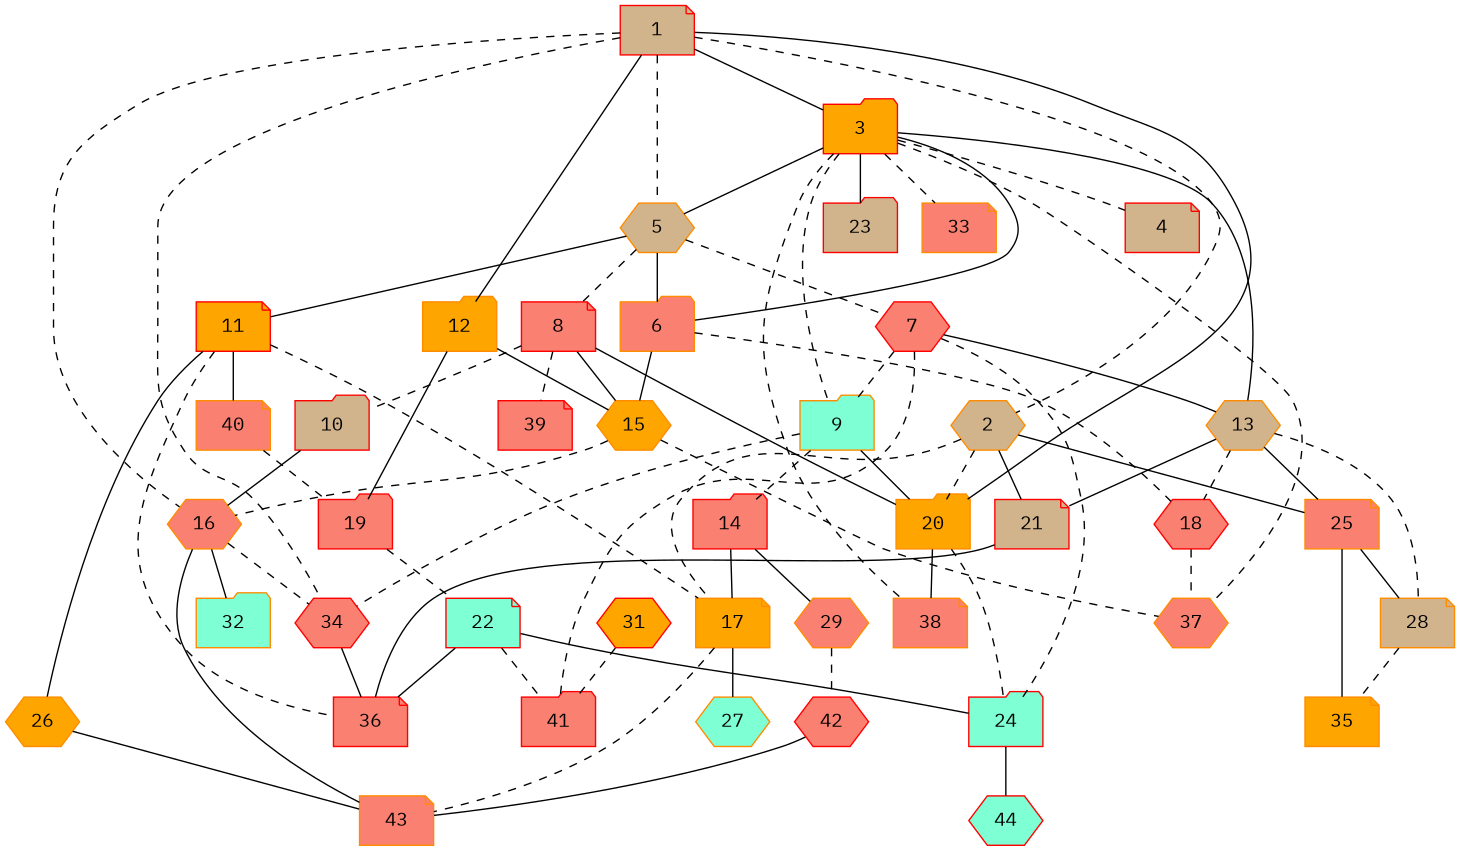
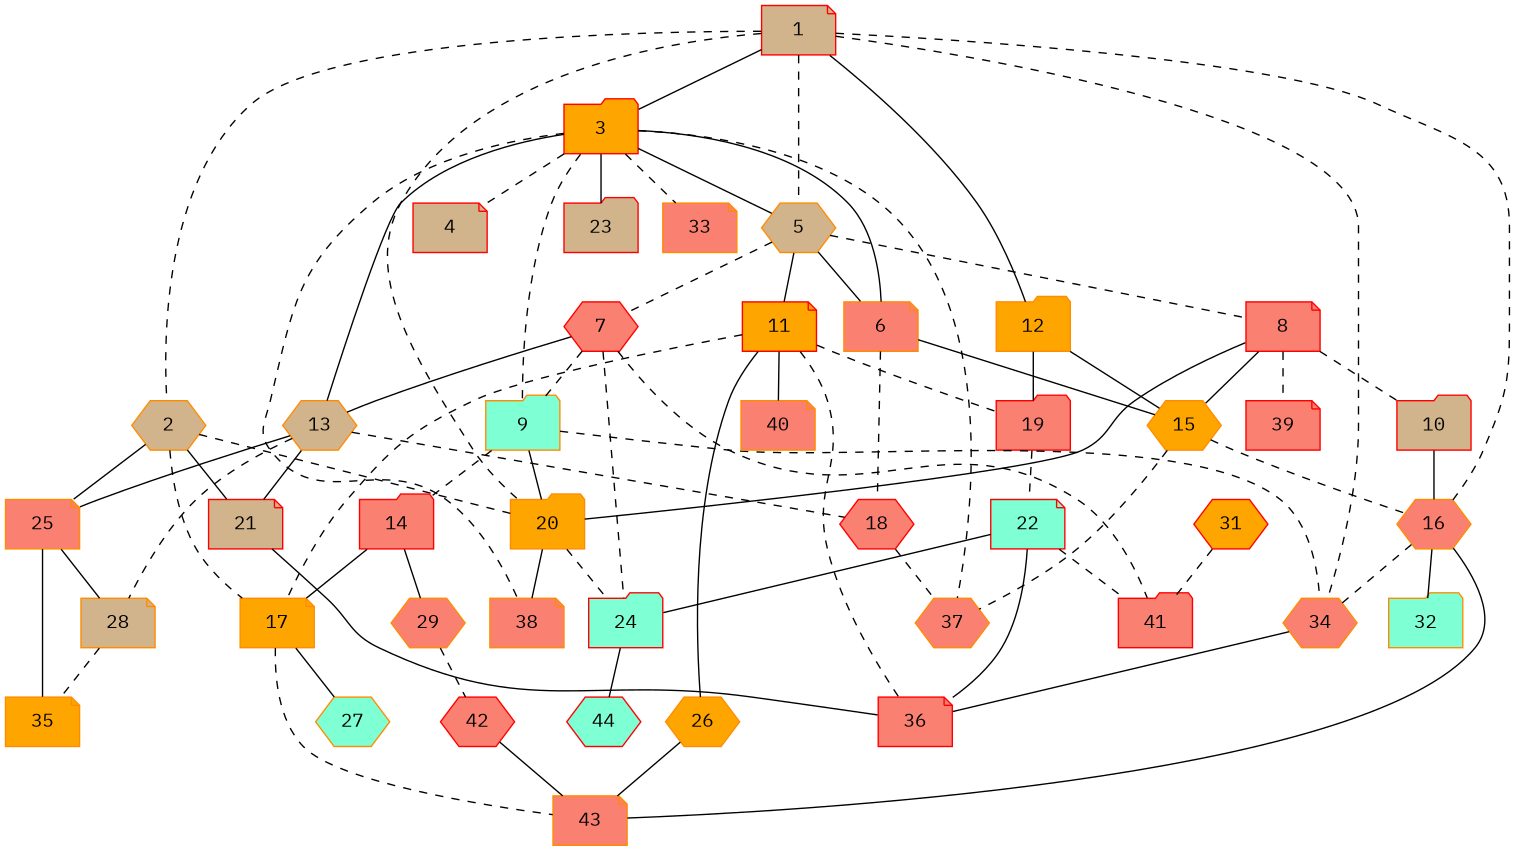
(1190, 147) -> (435, 157)
(657, 327) -> (881, 327)
(295, 475) -> (906, 380)
(332, 623) -> (1320, 623)
